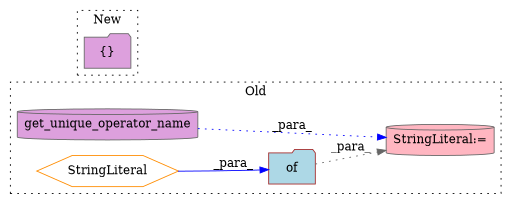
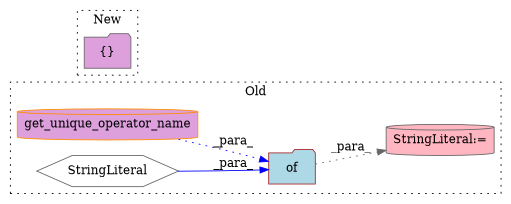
(108, 124) -> (108, 124)
(288, 133) -> (219, 149)
(108, 171) -> (108, 171)
